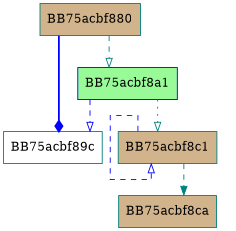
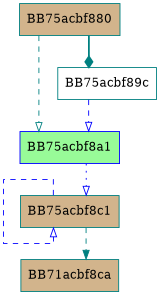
(59, 78) -> (89, 46)
(90, 111) -> (89, 111)
(158, 111) -> (86, 175)
(168, 212) -> (70, 276)
